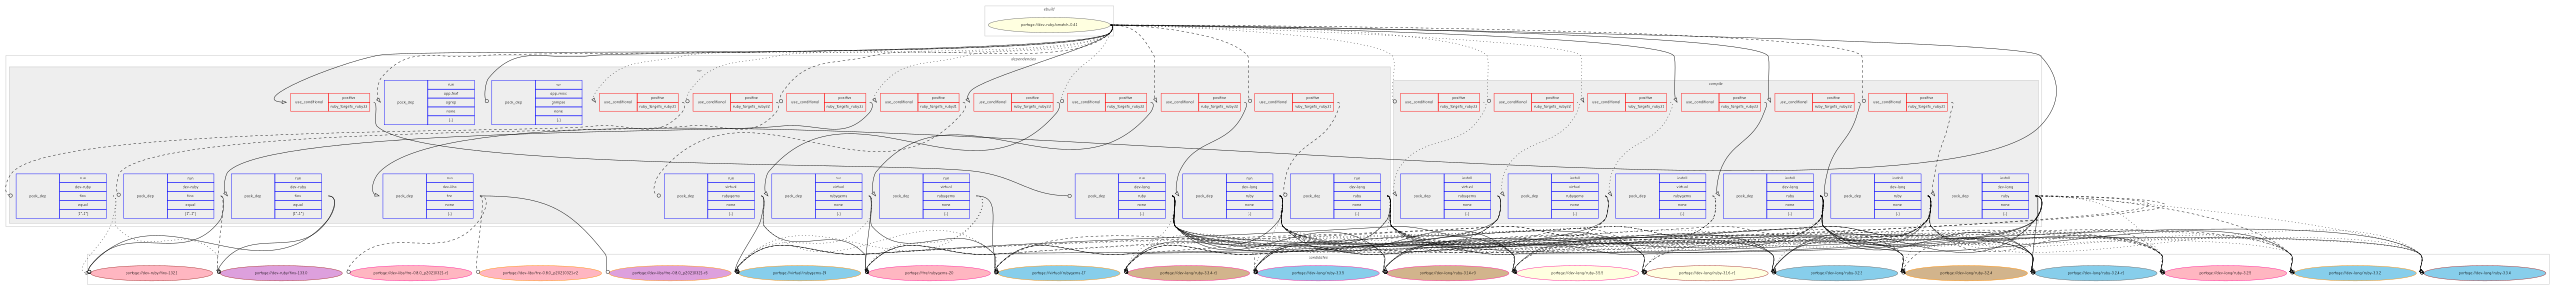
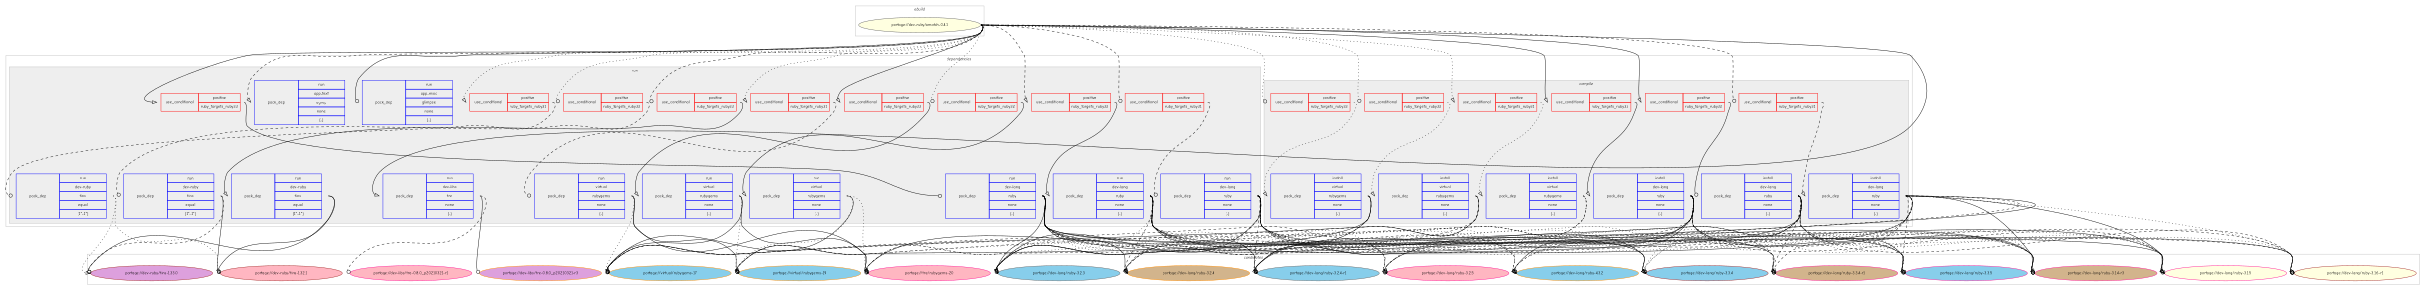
(541, 273) -> none
(1578, 273) -> (2226, 273)
(2355, 273) -> (1578, 273)
